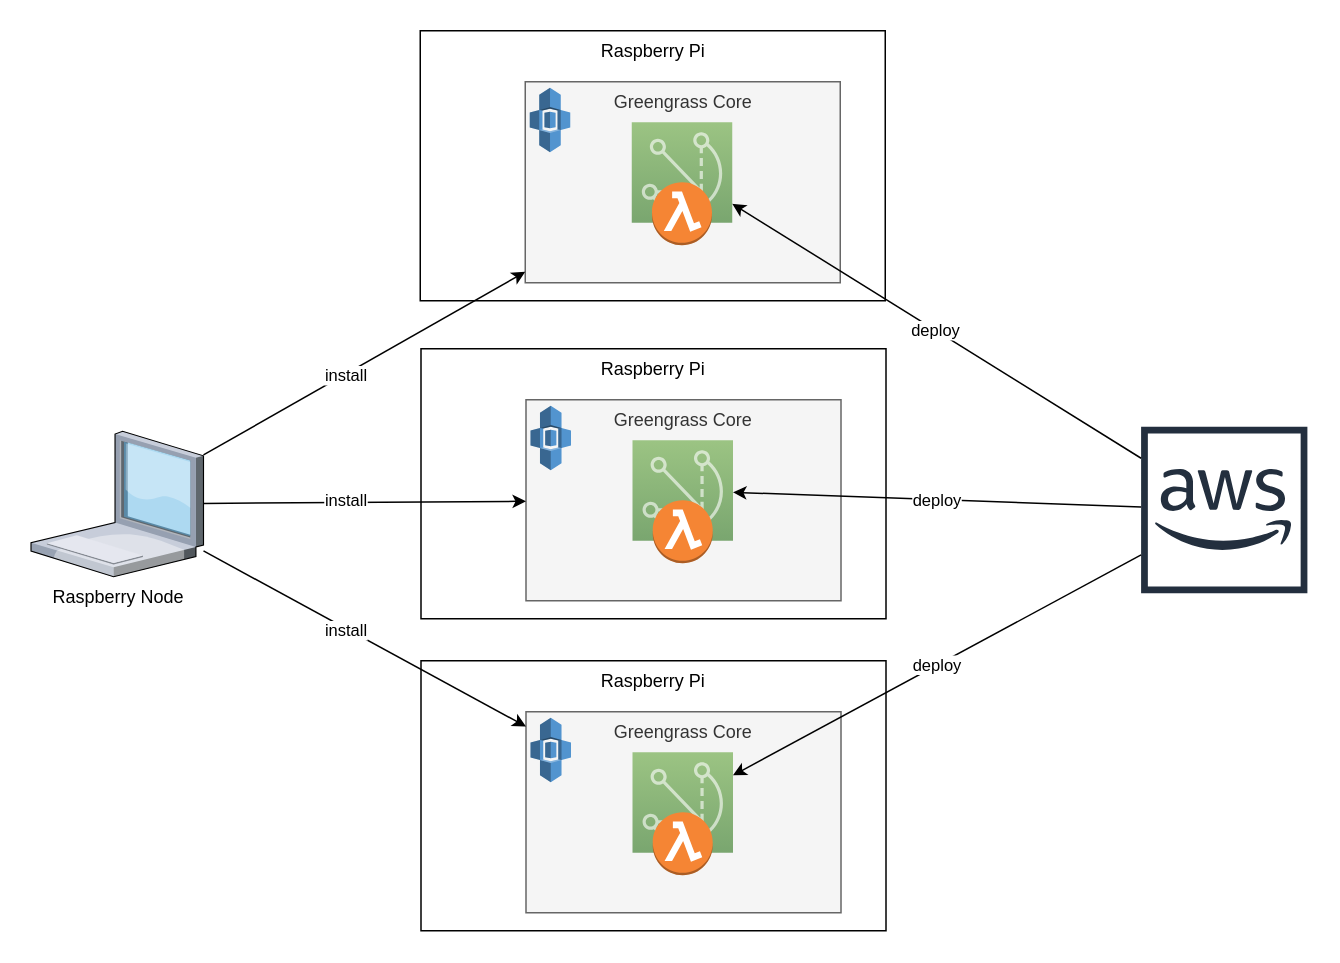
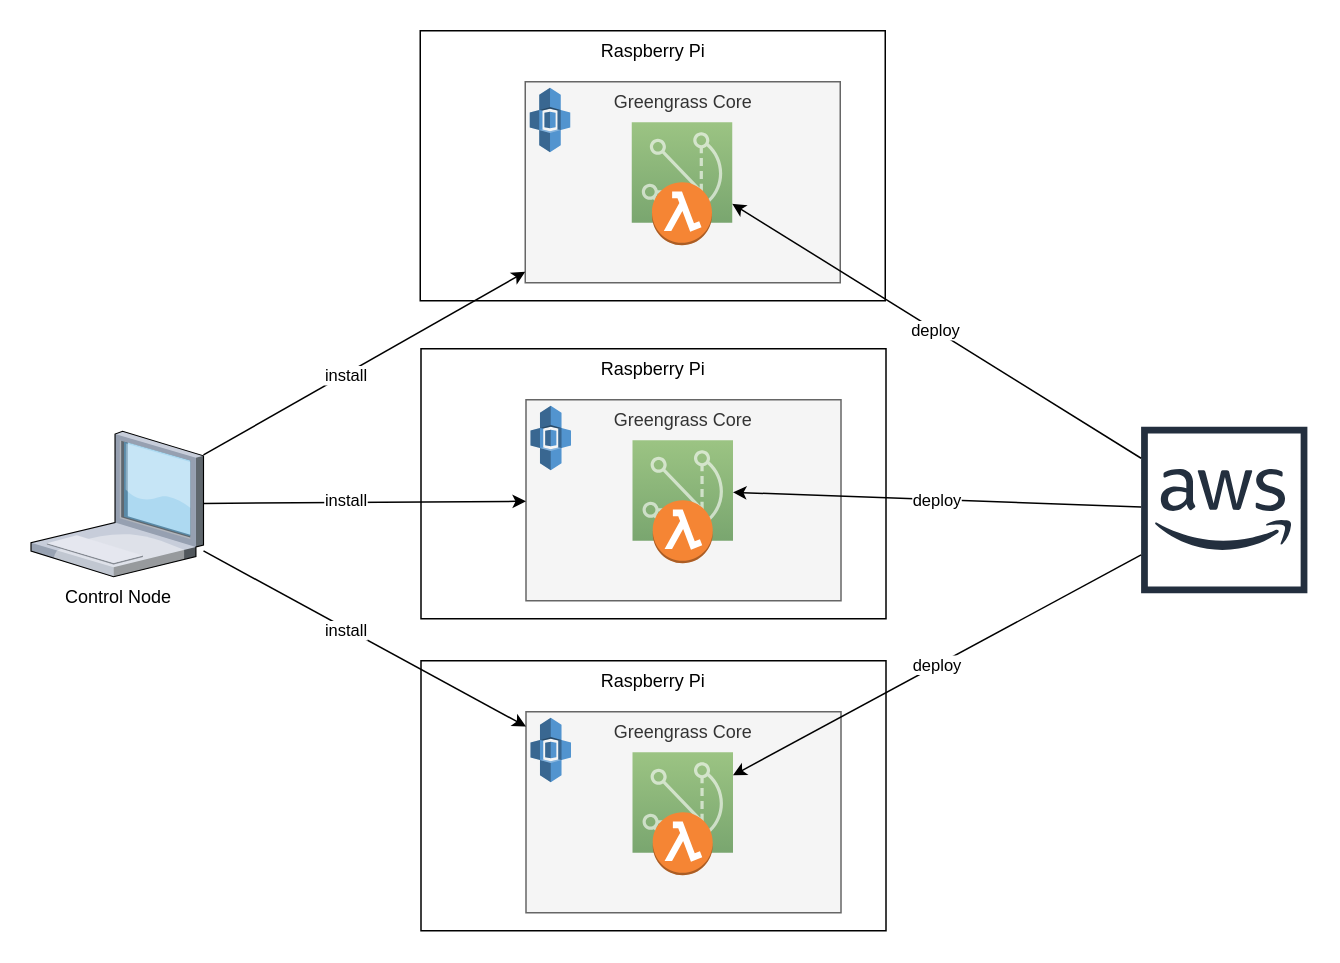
(119, 598) -> (119, 598)
